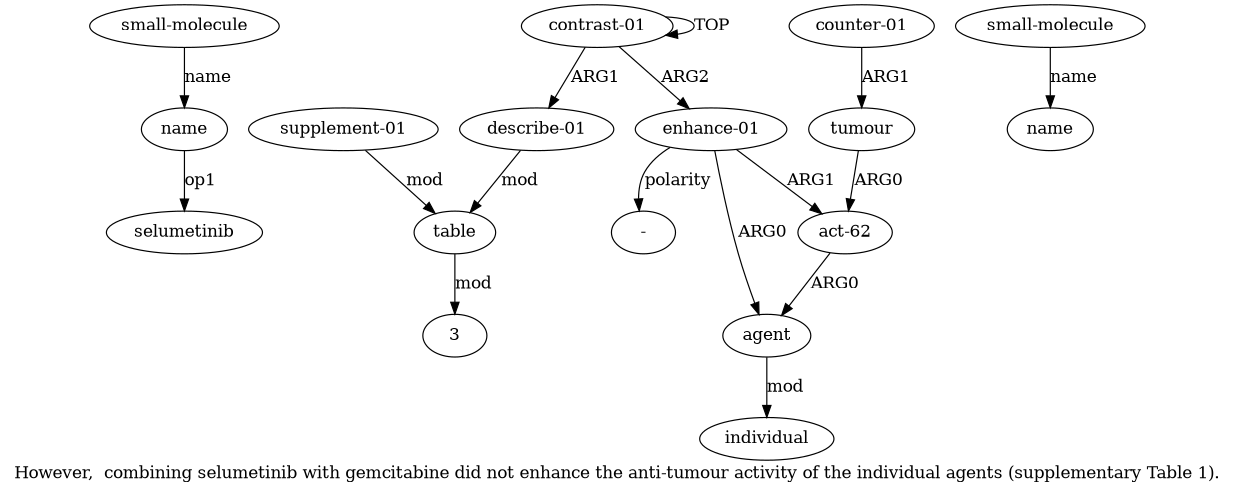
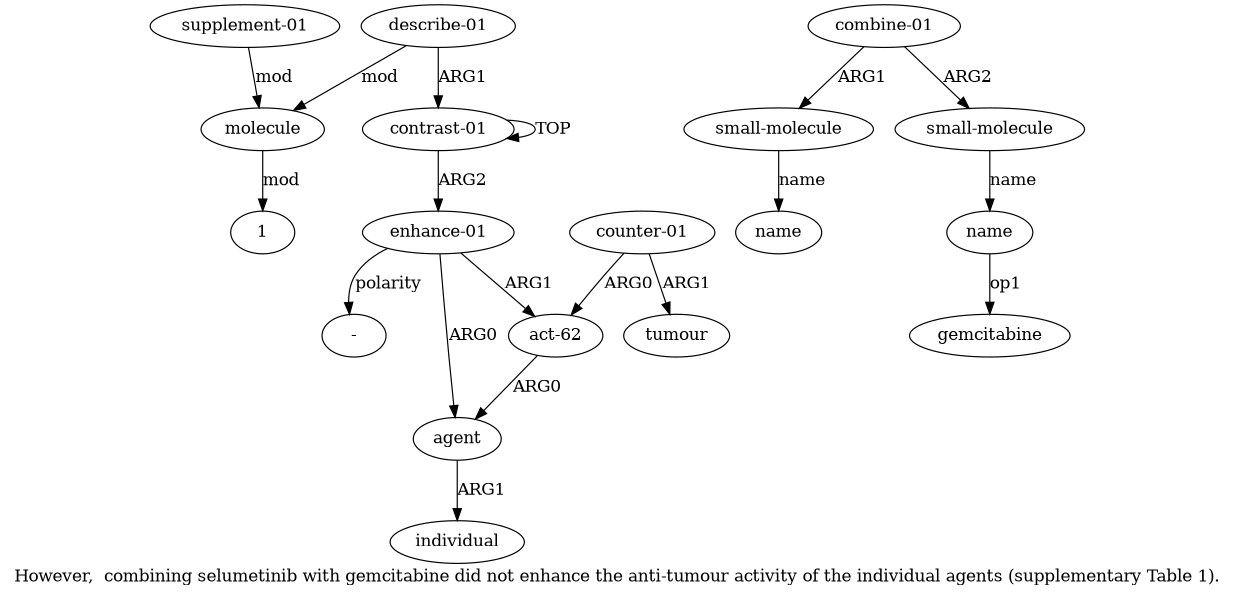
none -> (884, 26)
(570, 72) -> (438, 72)
(854, 175) -> (601, 279)
(184, 232) -> none
(455, 232) -> (263, 129)
(455, 336) -> (263, 232)
none -> (990, 336)
(785, 387) -> (482, 490)
